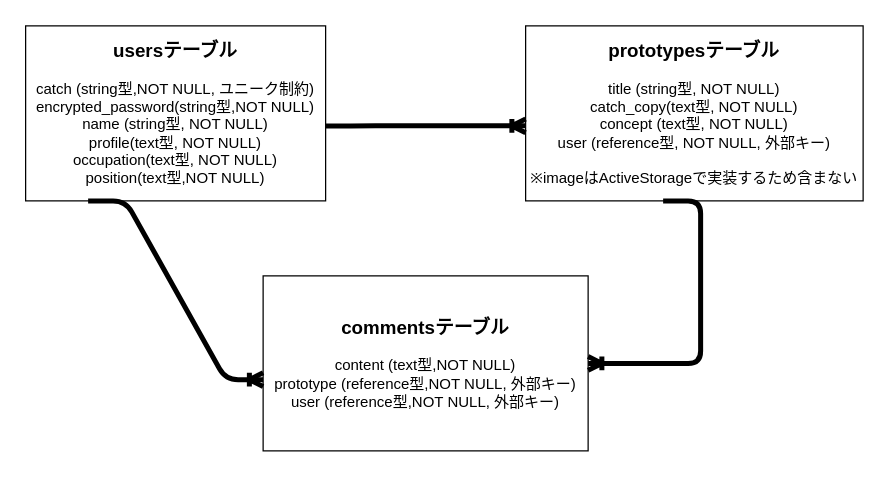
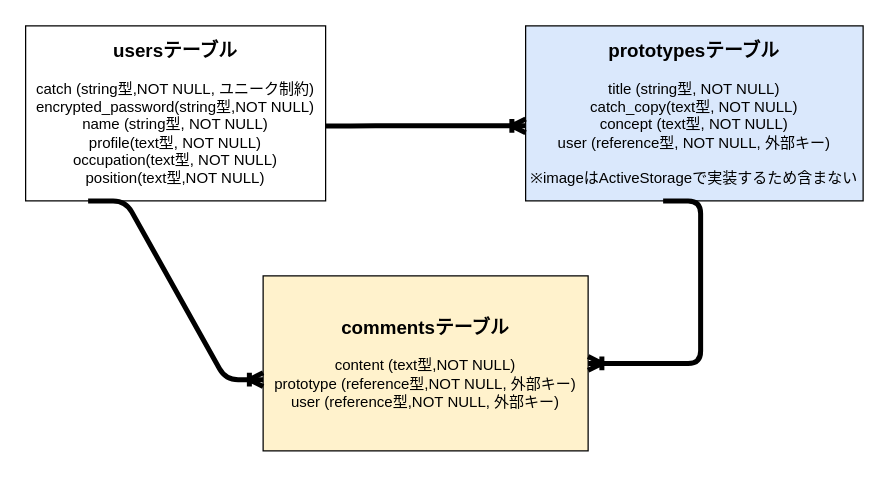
(694, 113) -> (694, 113)
(426, 363) -> (426, 363)
